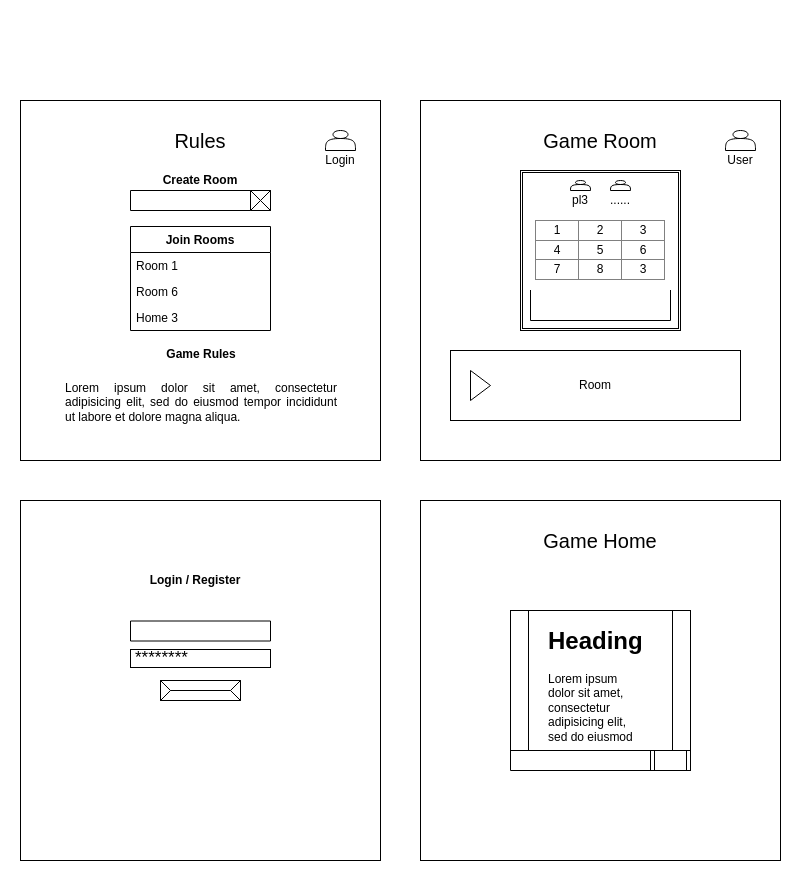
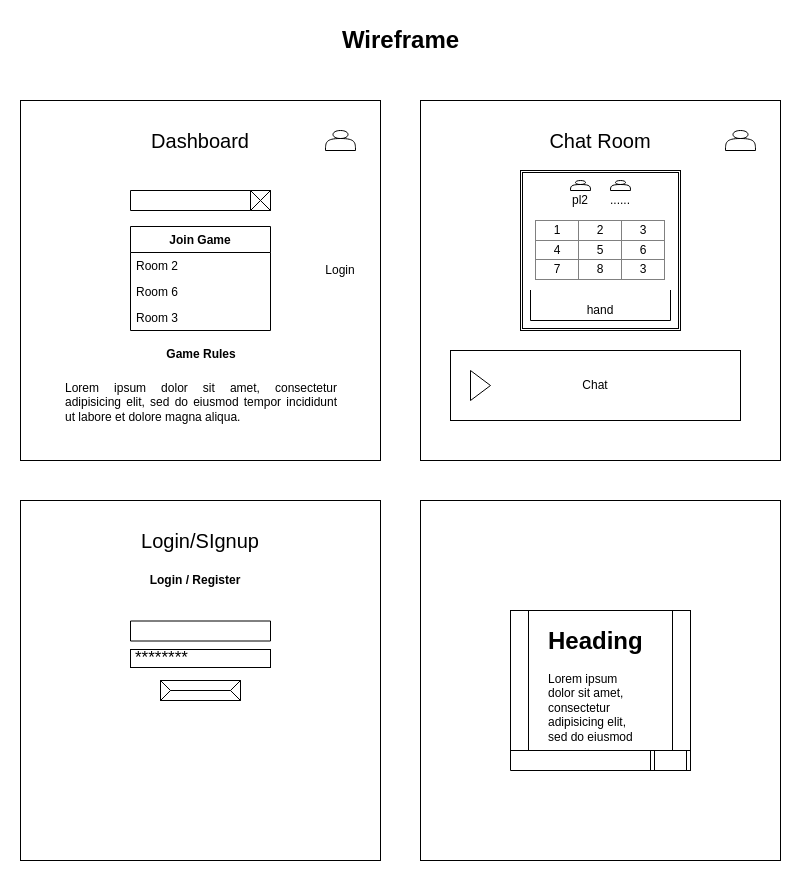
none -> (401, 41)
(201, 141) -> (201, 141)
(601, 141) -> (601, 141)
(341, 161) -> (341, 271)
(741, 161) -> none
(201, 181) -> none
(581, 201) -> (581, 201)
(200, 240) -> (200, 240)
(155, 266) -> (155, 266)
none -> (601, 311)
(155, 318) -> (155, 318)
(596, 386) -> (596, 386)
none -> (201, 541)
(601, 541) -> none
